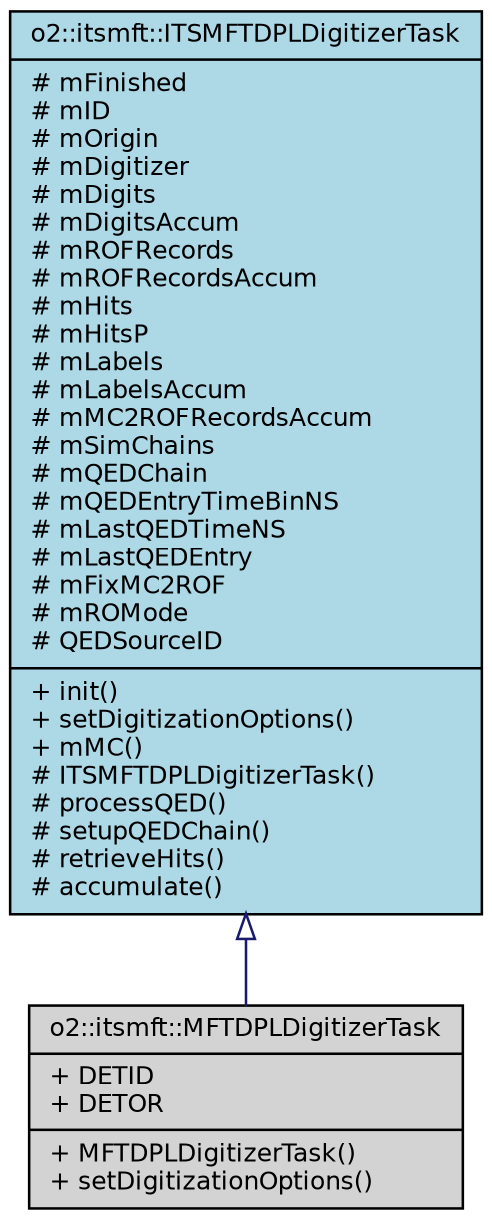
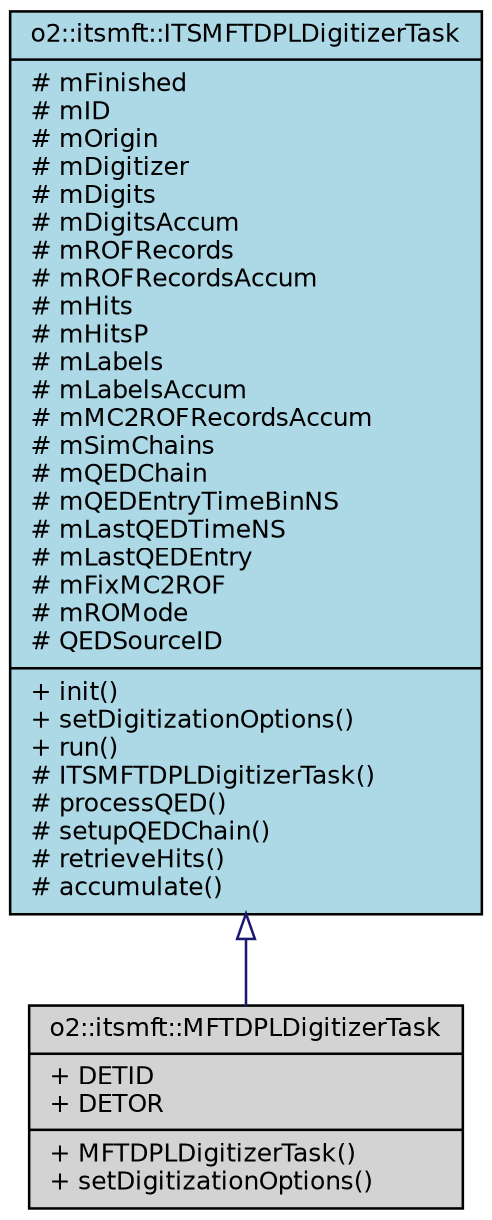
(87, 748) -> (75, 748)
